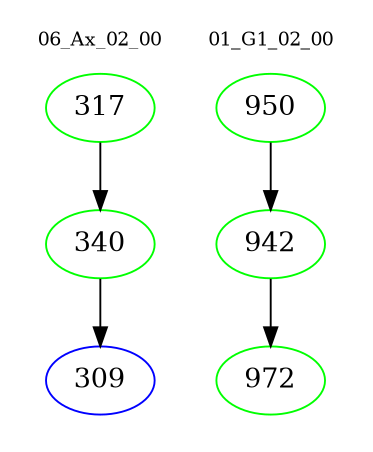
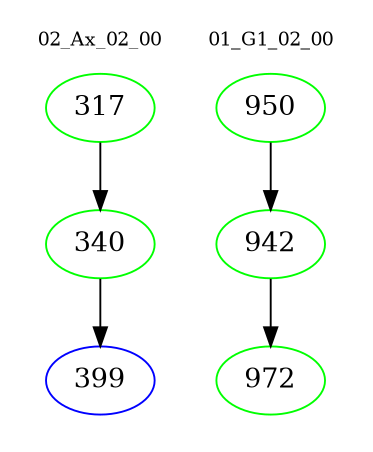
(100, 41) -> (100, 41)
(100, 381) -> (100, 381)
